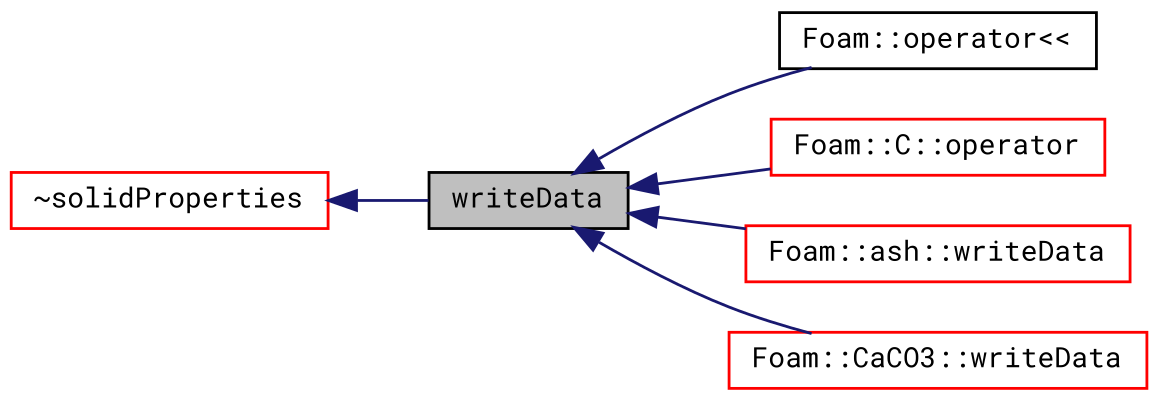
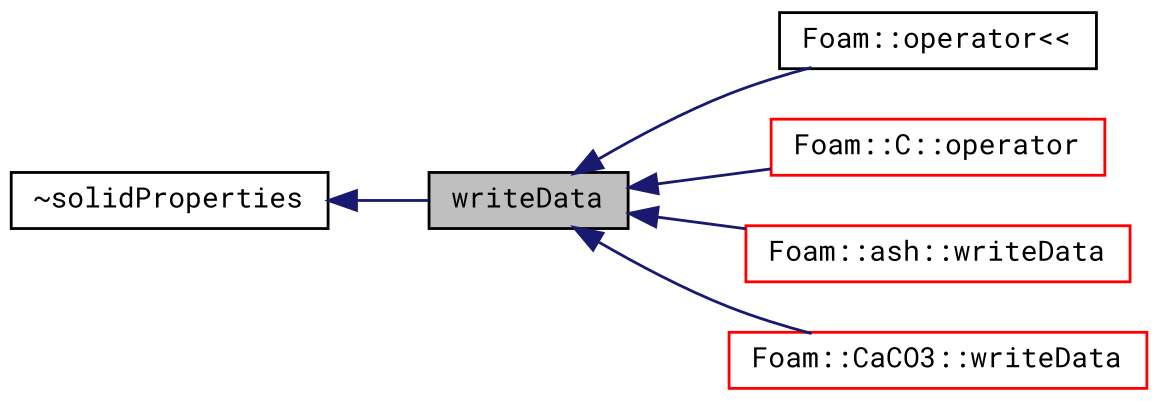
(170, 200) -> (170, 200)
